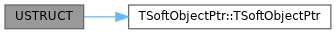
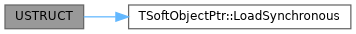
(230, 17) -> (240, 17)
